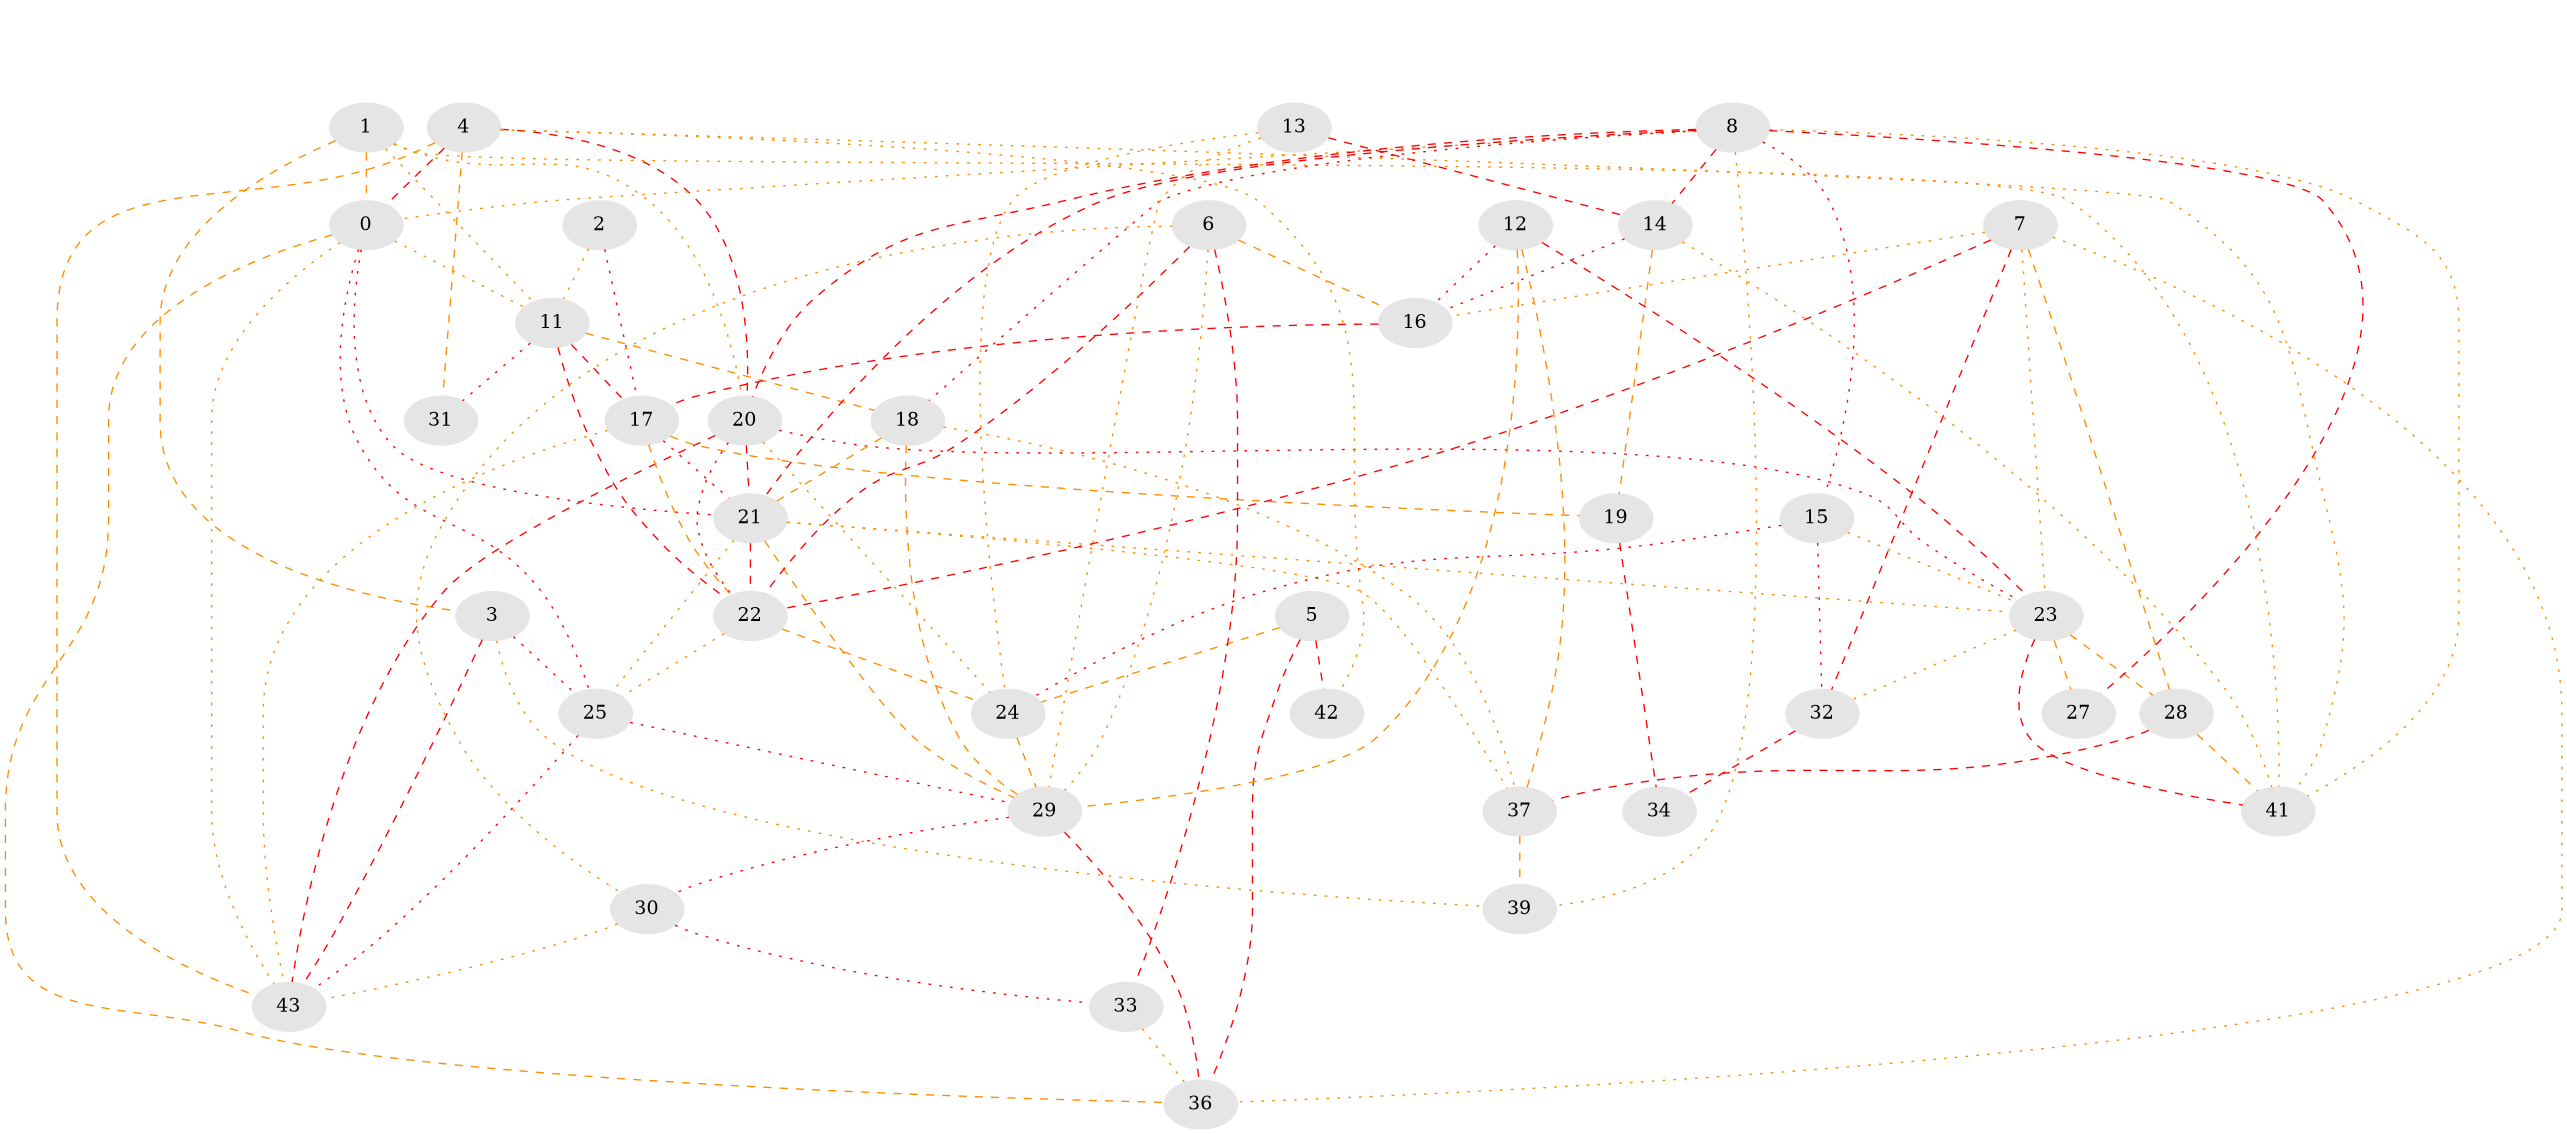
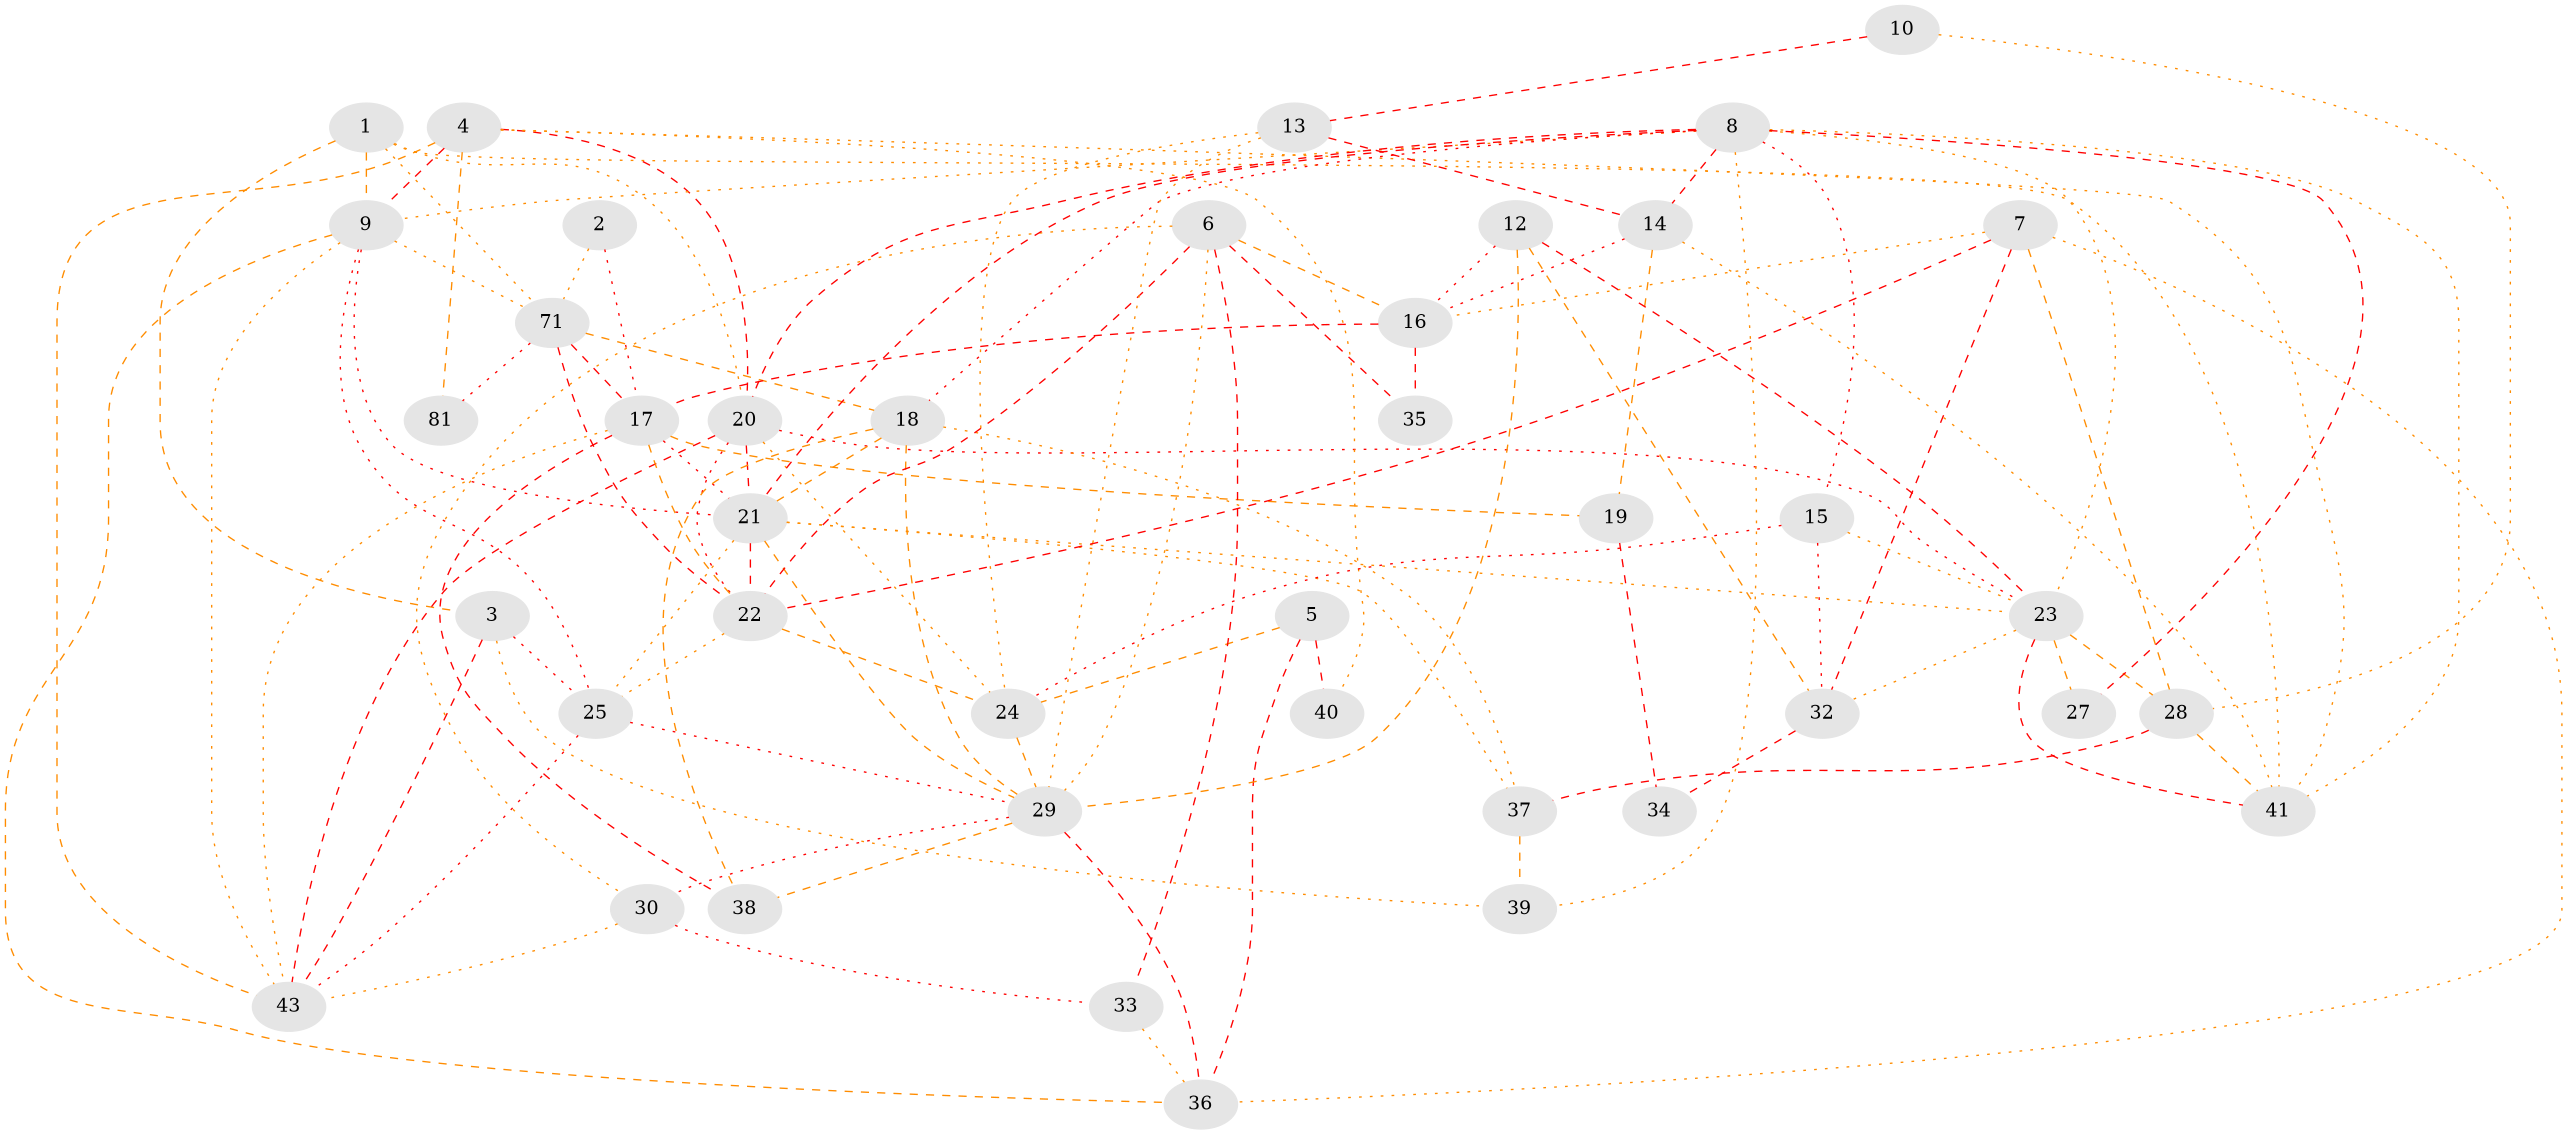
none -> (1902, 30)
(366, 225) -> (366, 225)
(552, 323) -> (552, 323)
(2033, 420) -> (2094, 243)
(441, 421) -> (441, 421)
none -> (1415, 421)
(1563, 505) -> (1669, 469)
(1327, 714) -> (1327, 714)
none -> (745, 909)
